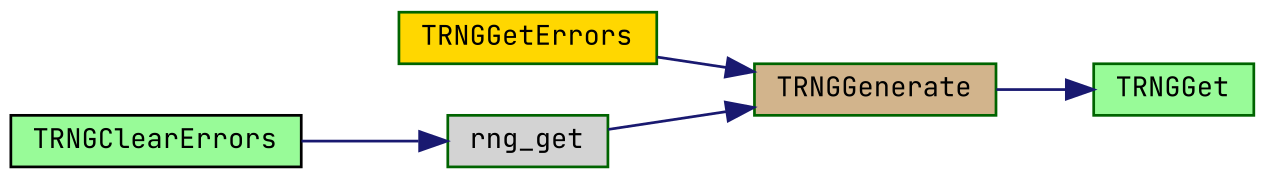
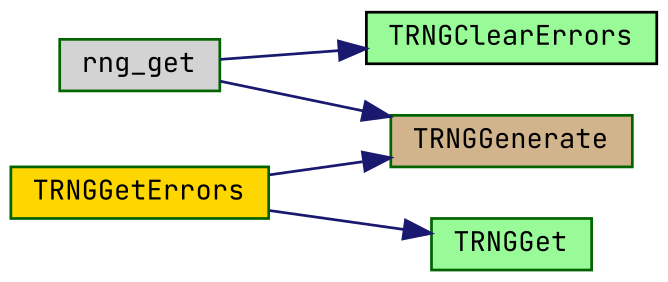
(1031, 90) -> (336, 220)
(360, 141) -> (280, 55)
